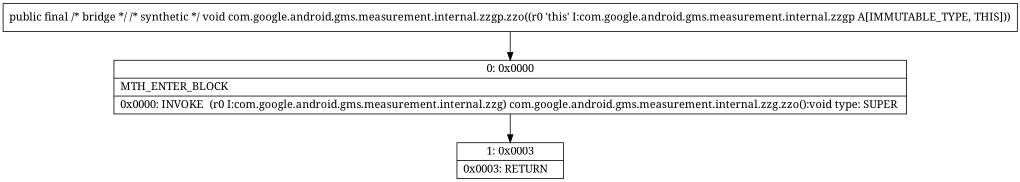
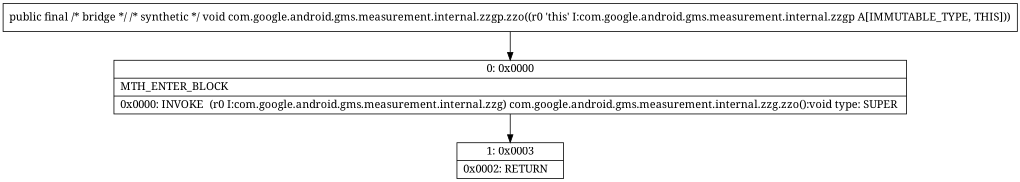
(510, 169) -> (510, 169)
